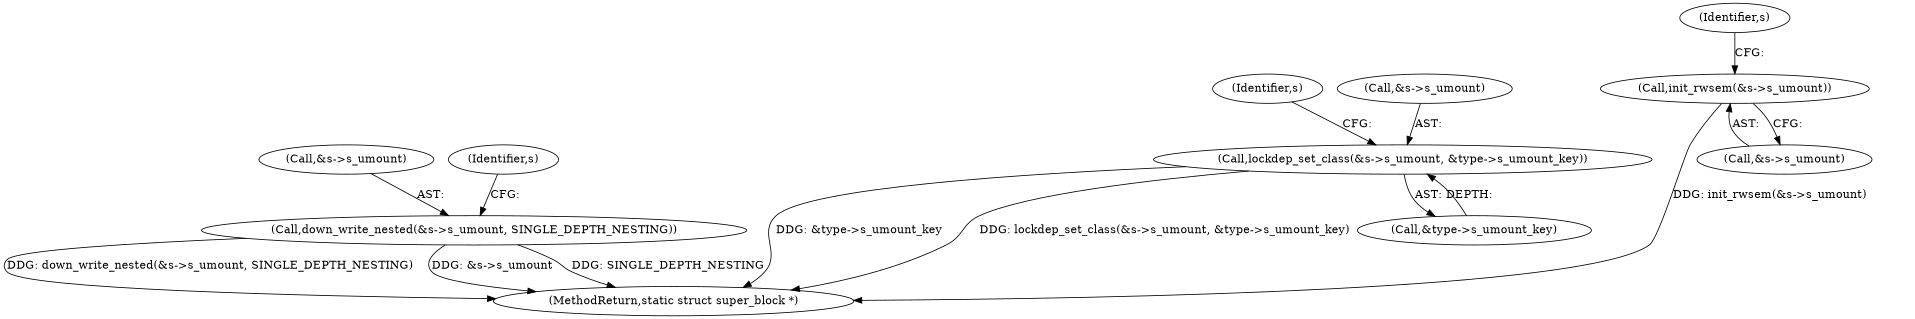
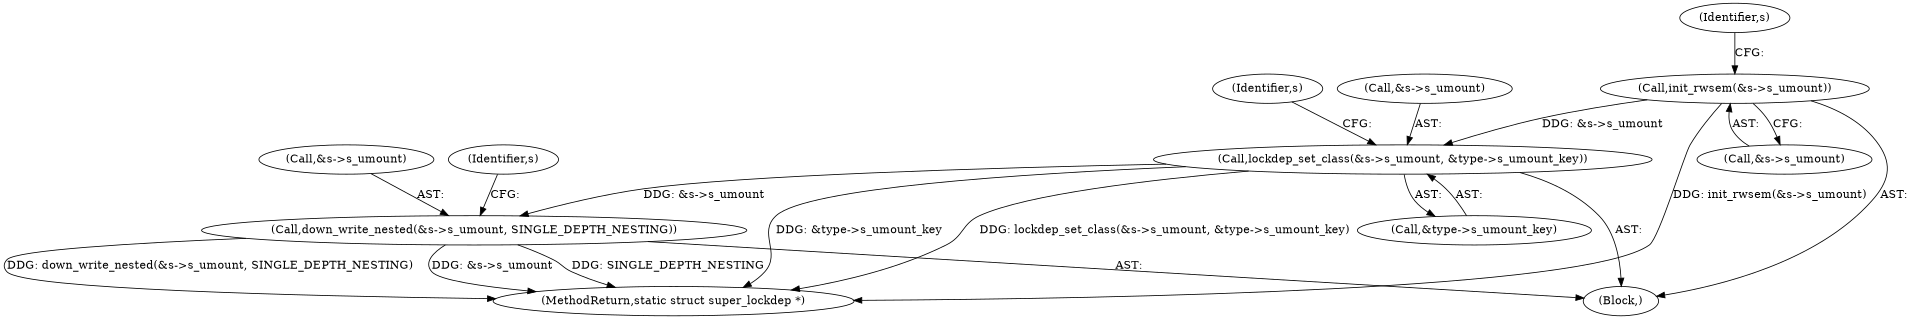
none -> (1549, 117)
none -> (846, 174)
(1471, 195) -> (1471, 195)
(674, 301) -> (674, 301)
none -> (1621, 301)
